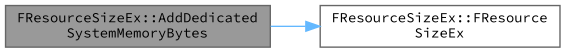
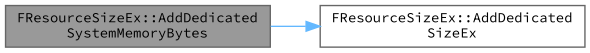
(440, 26) -> (453, 26)
